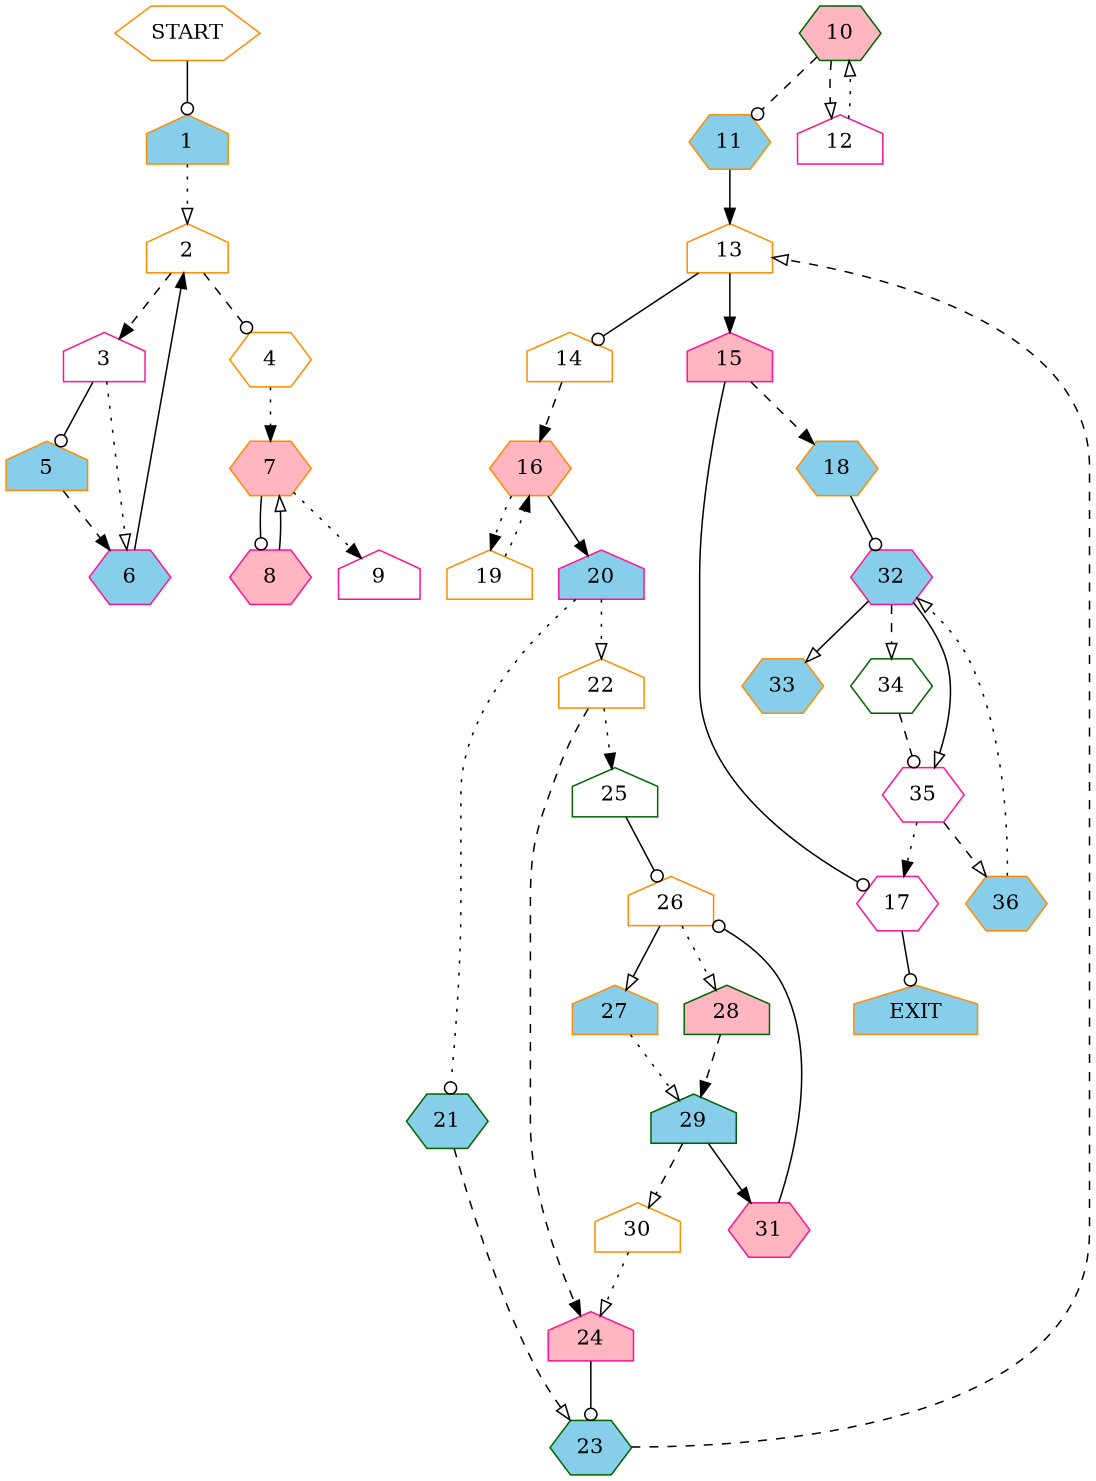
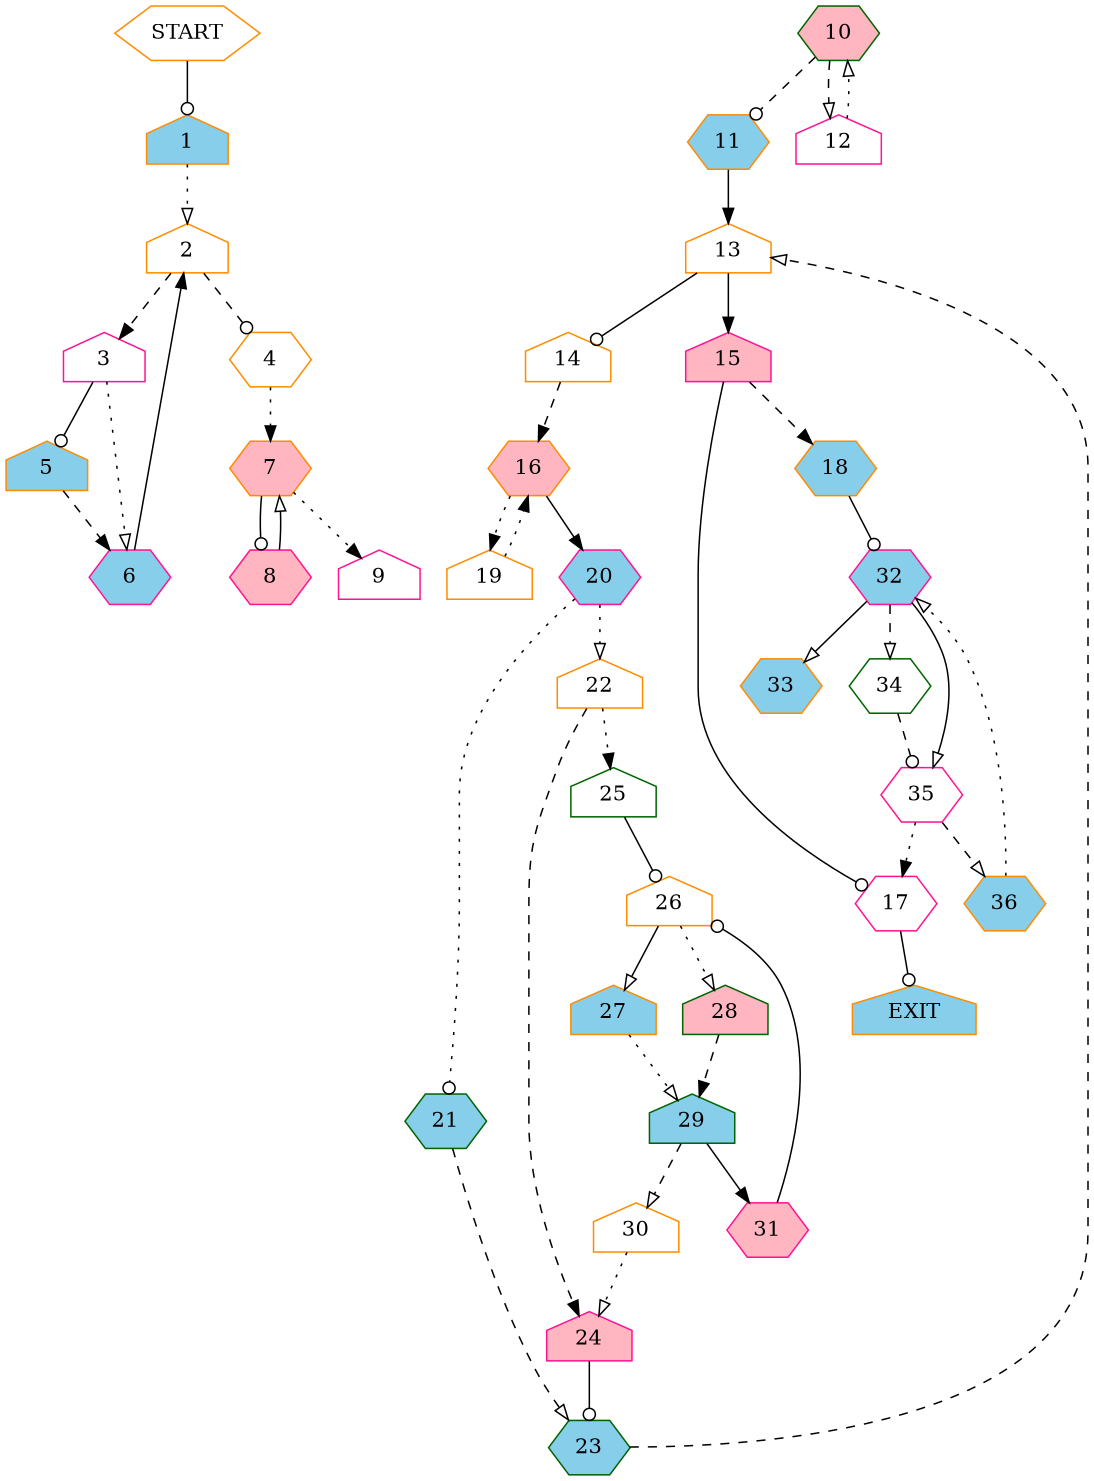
(601, 577) -> (600, 577)
